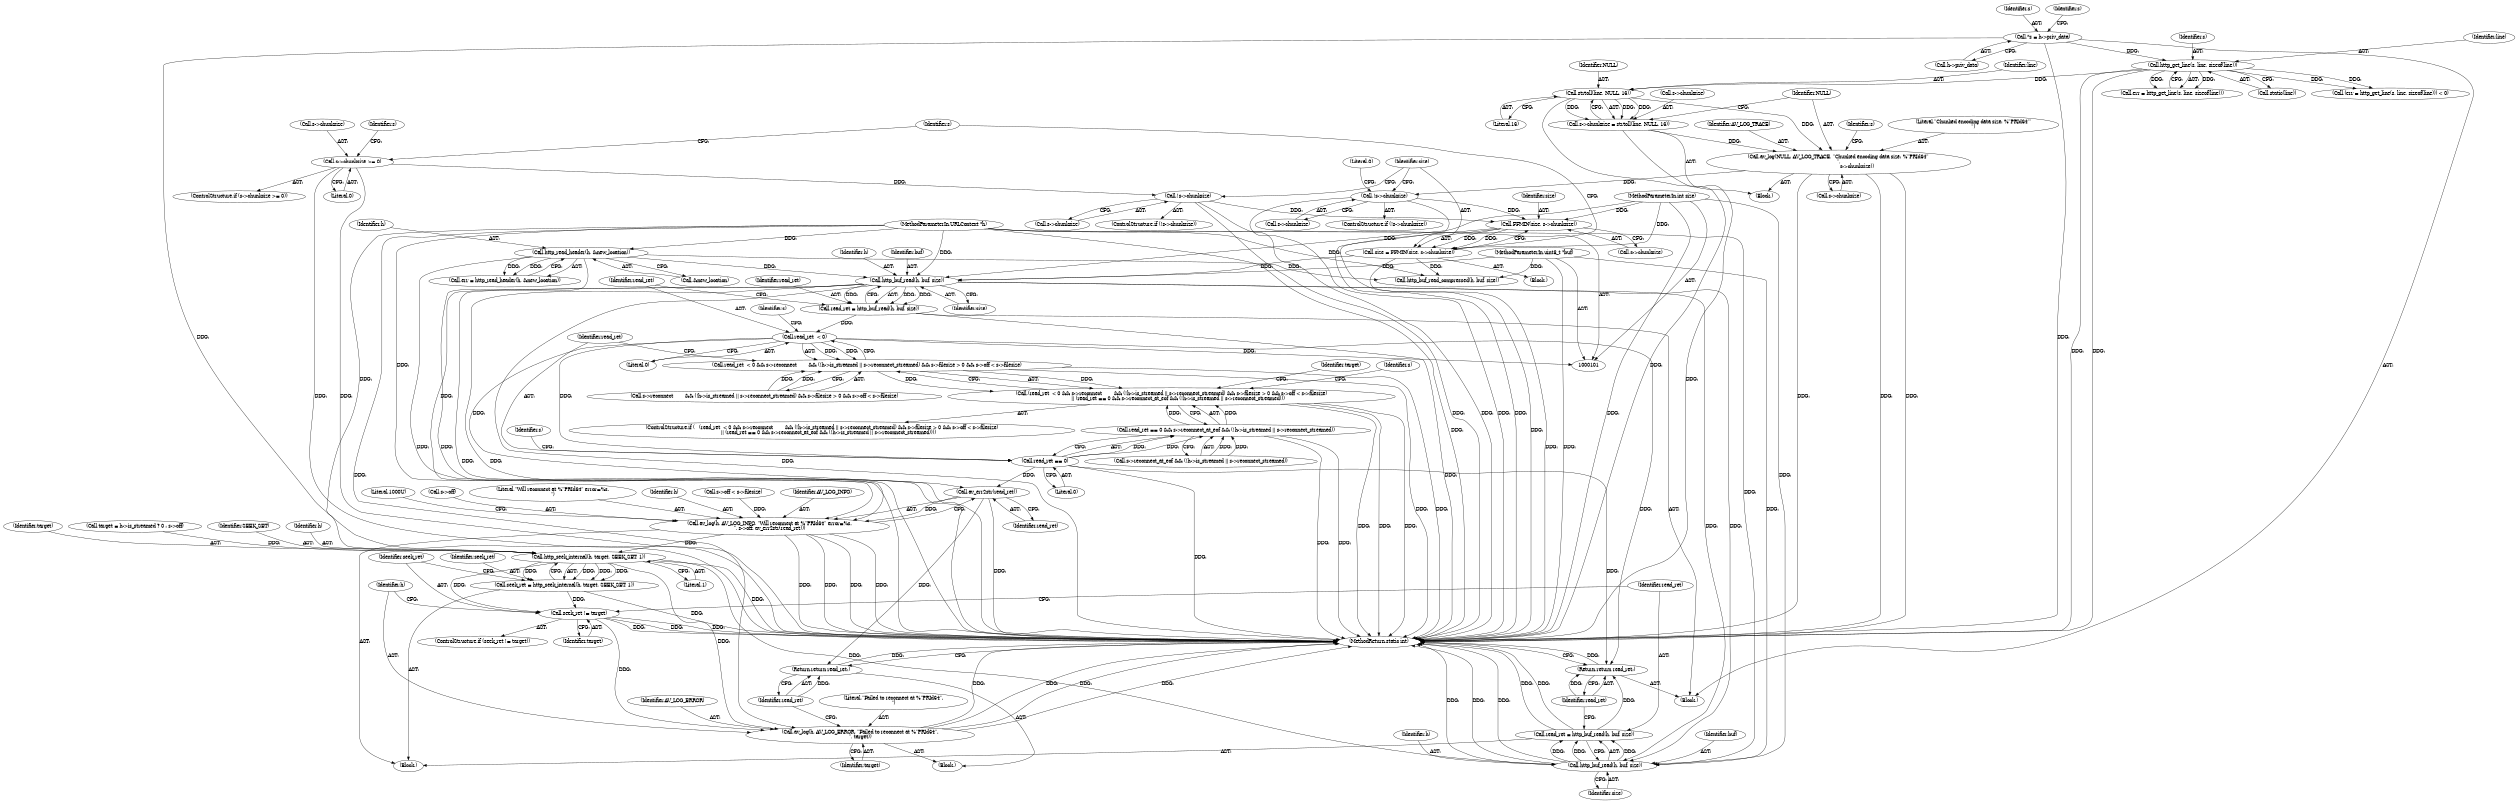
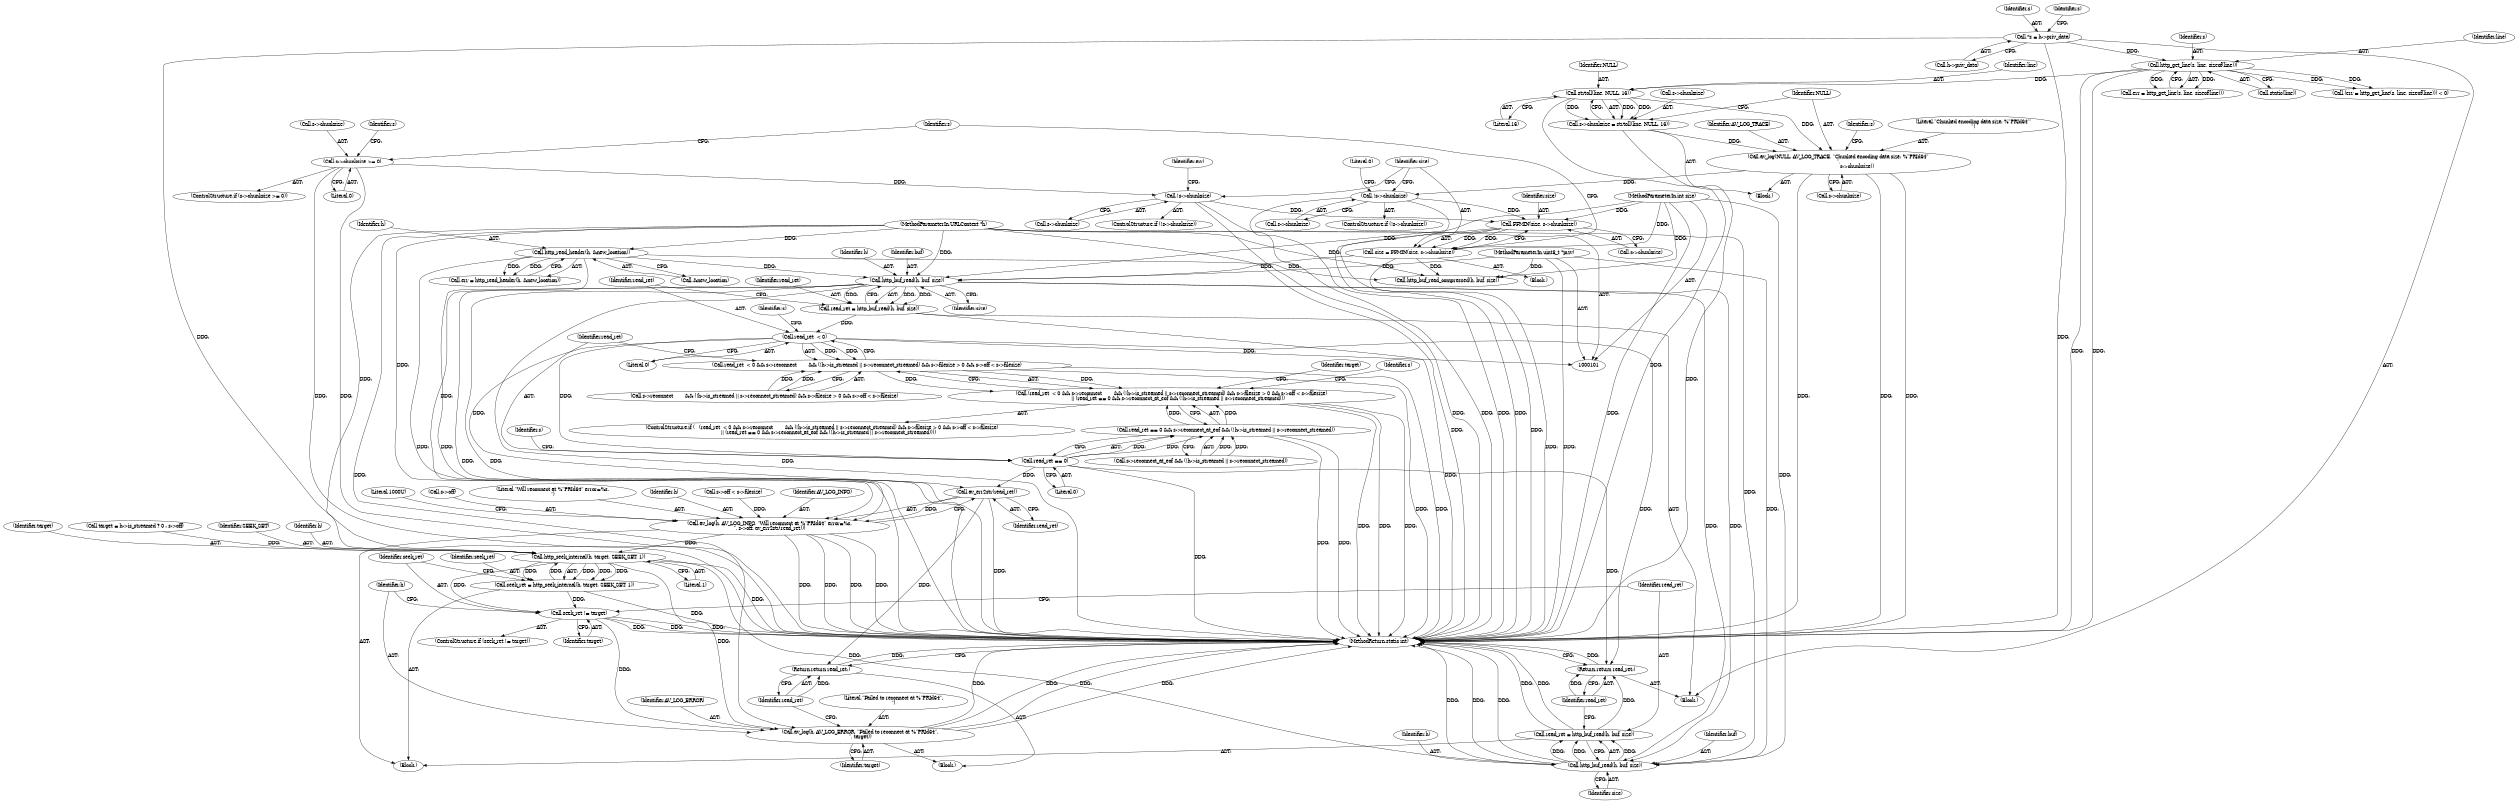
none -> (1188, 162)
(1534, 253) -> (1534, 253)
none -> (1617, 266)
(557, 572) -> (557, 572)
